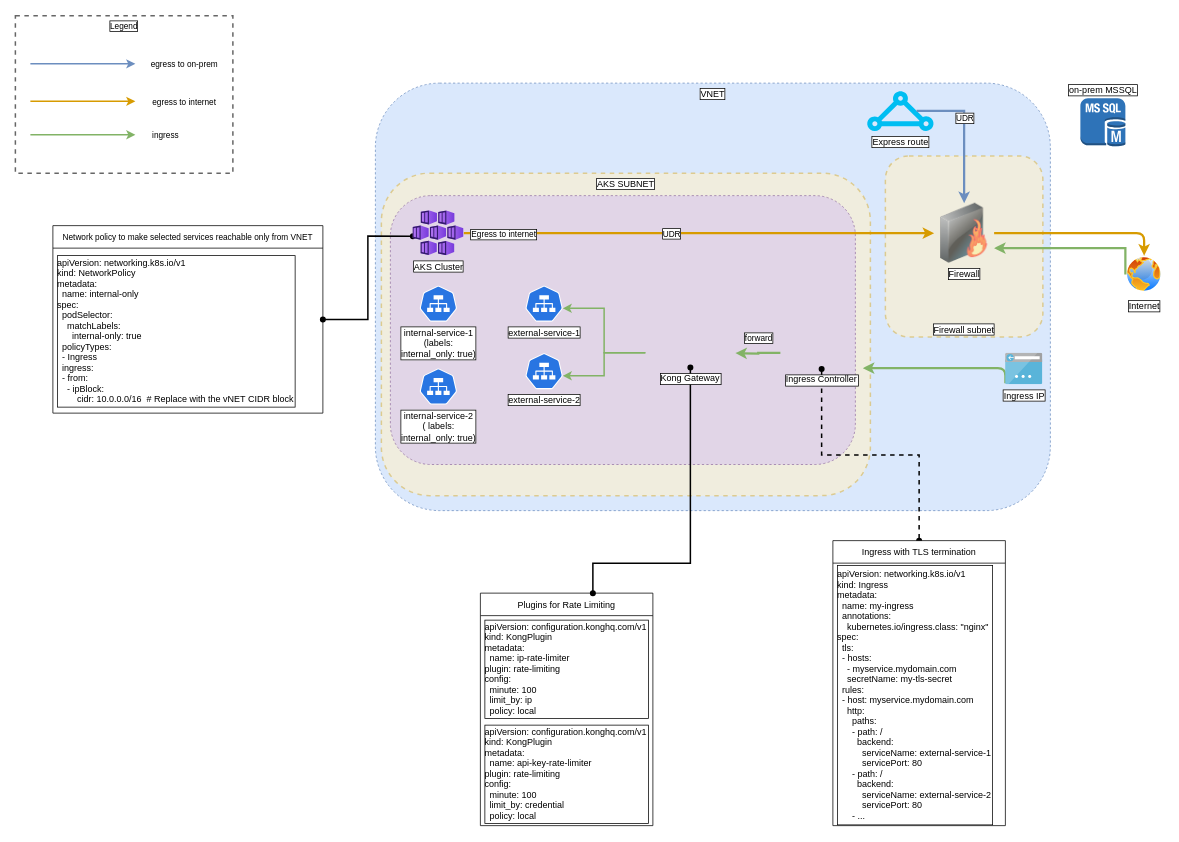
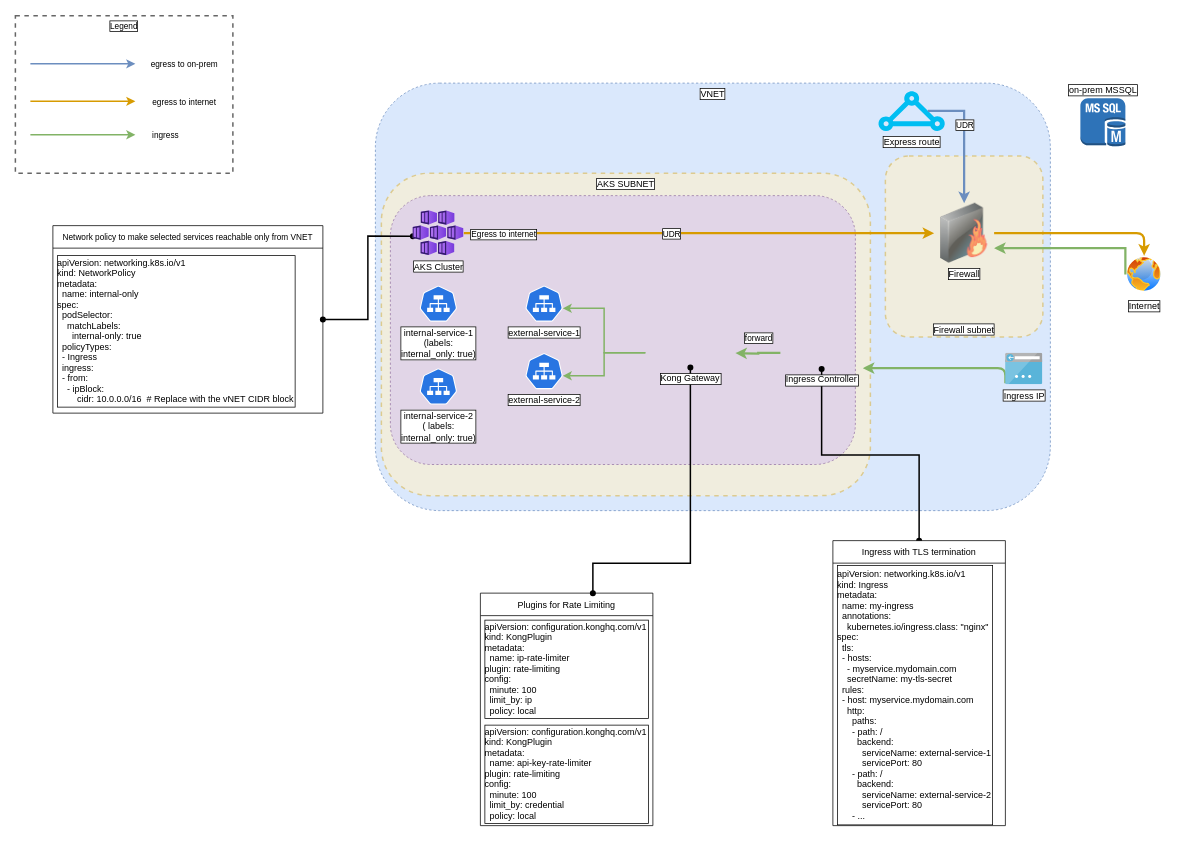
(900, 111) -> (912, 111)
(876, 455) -> (876, 455)
